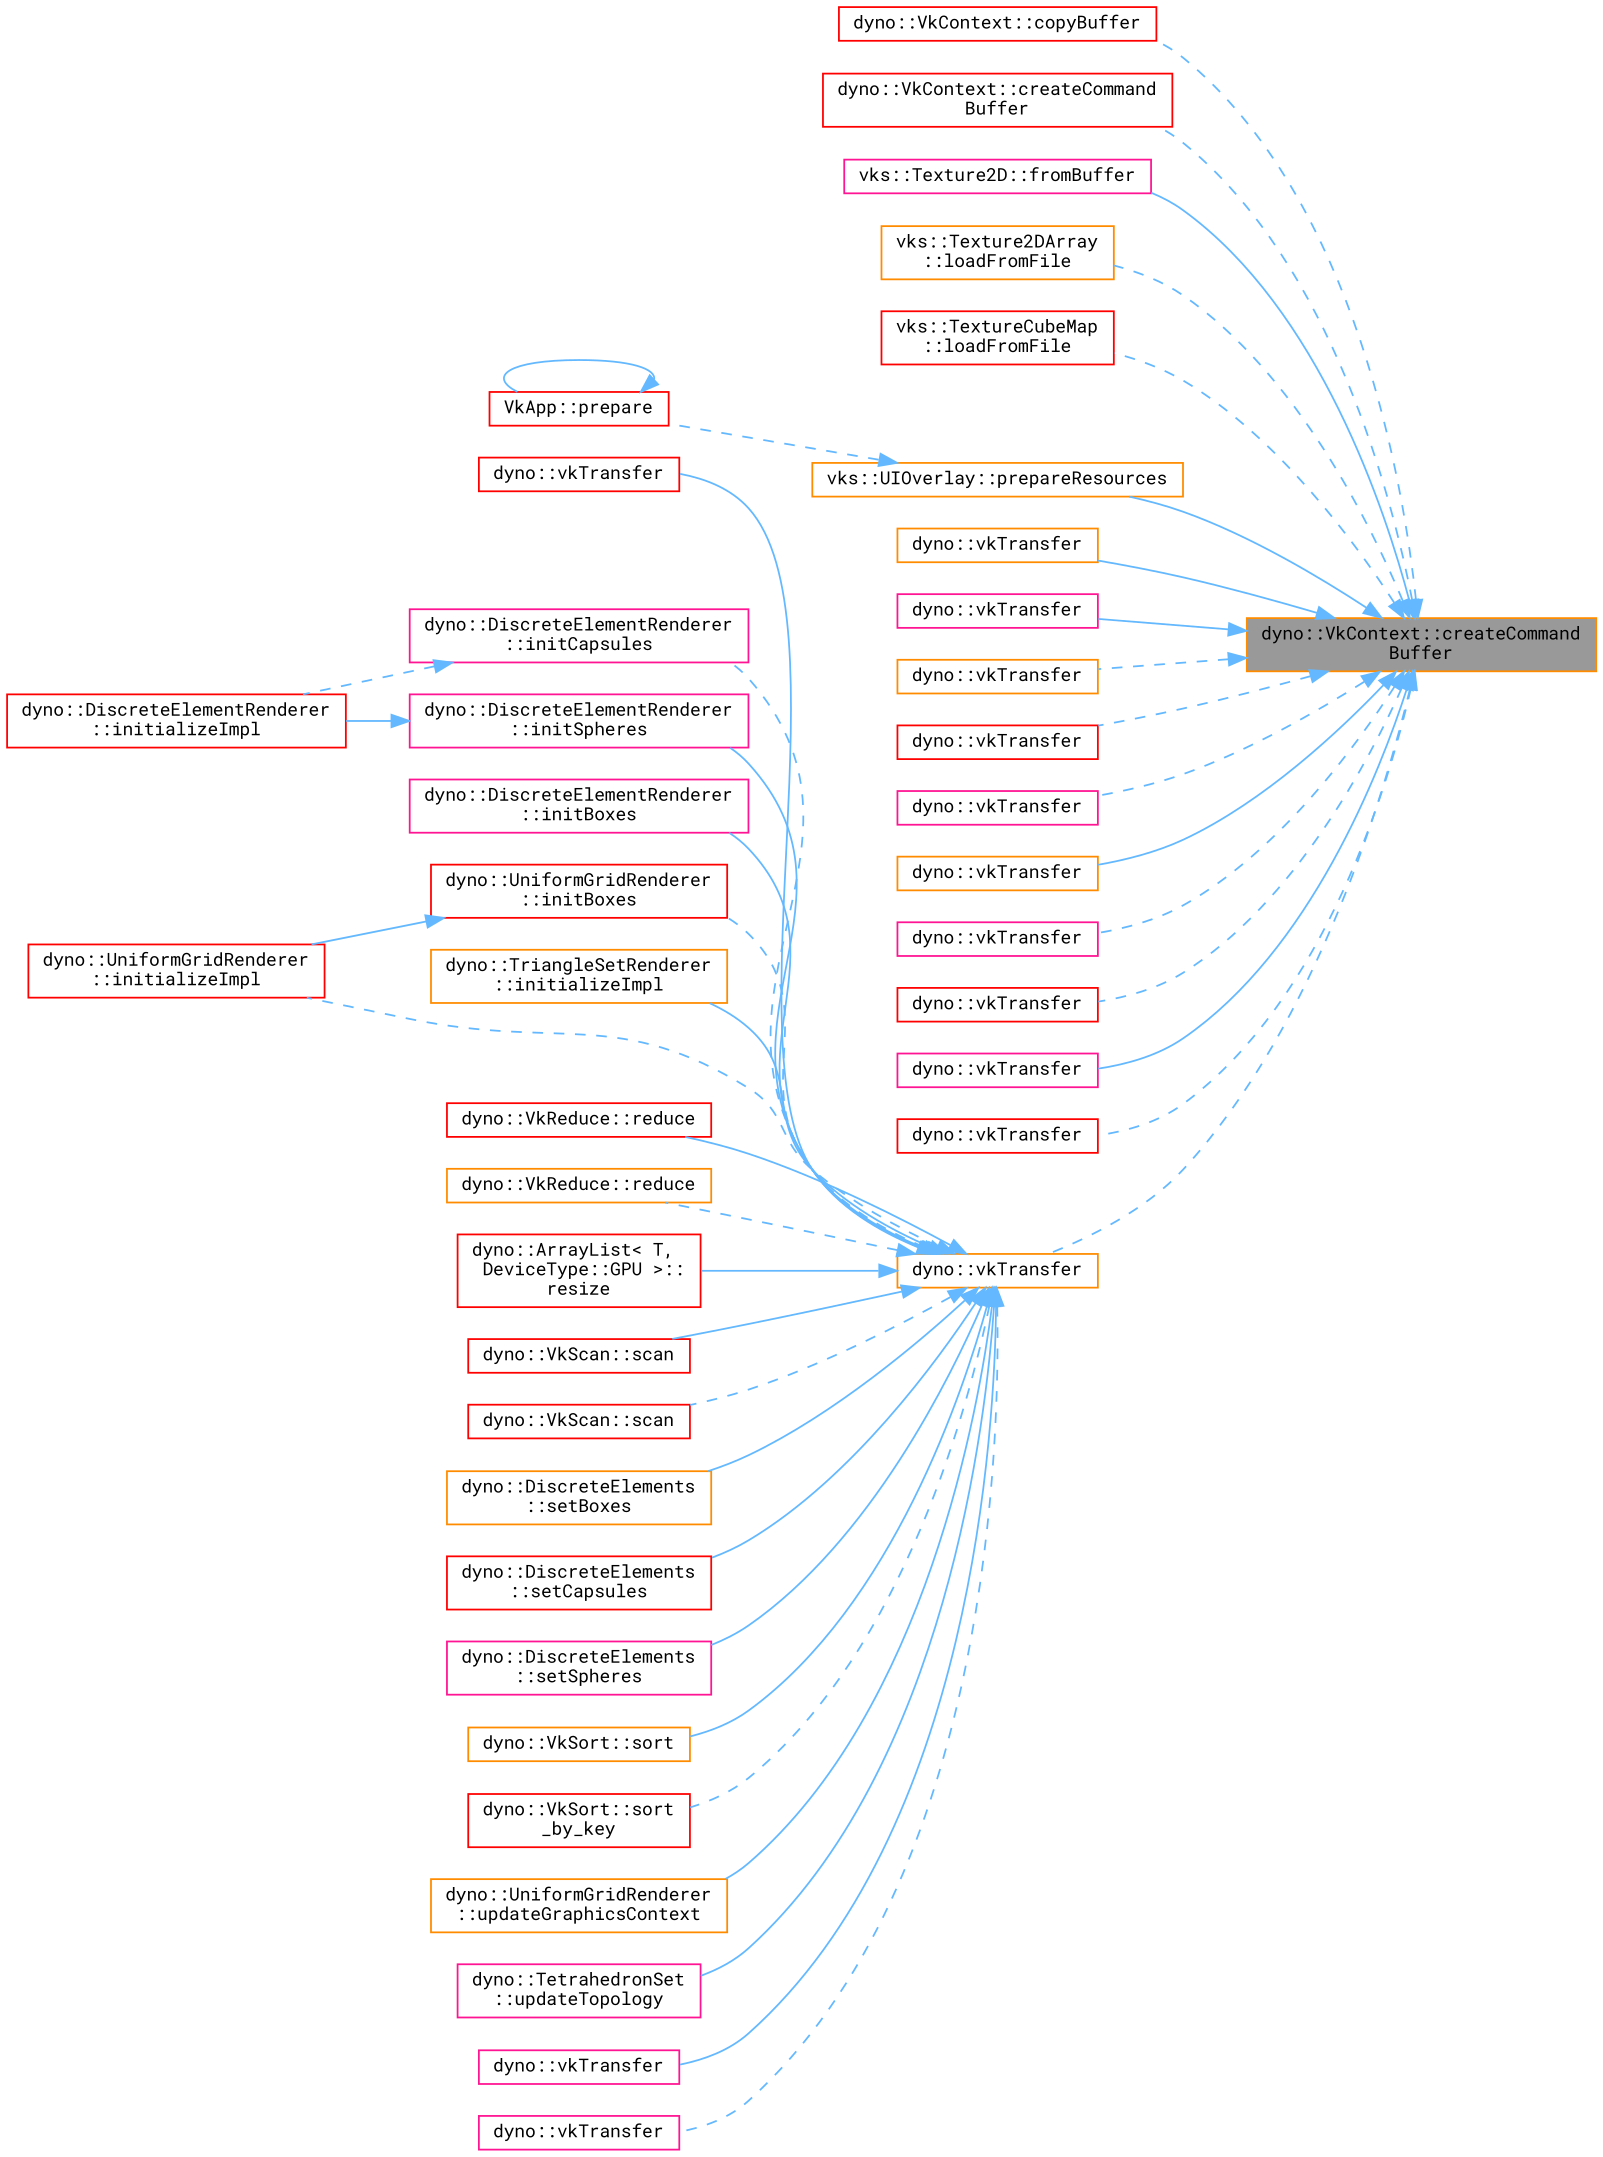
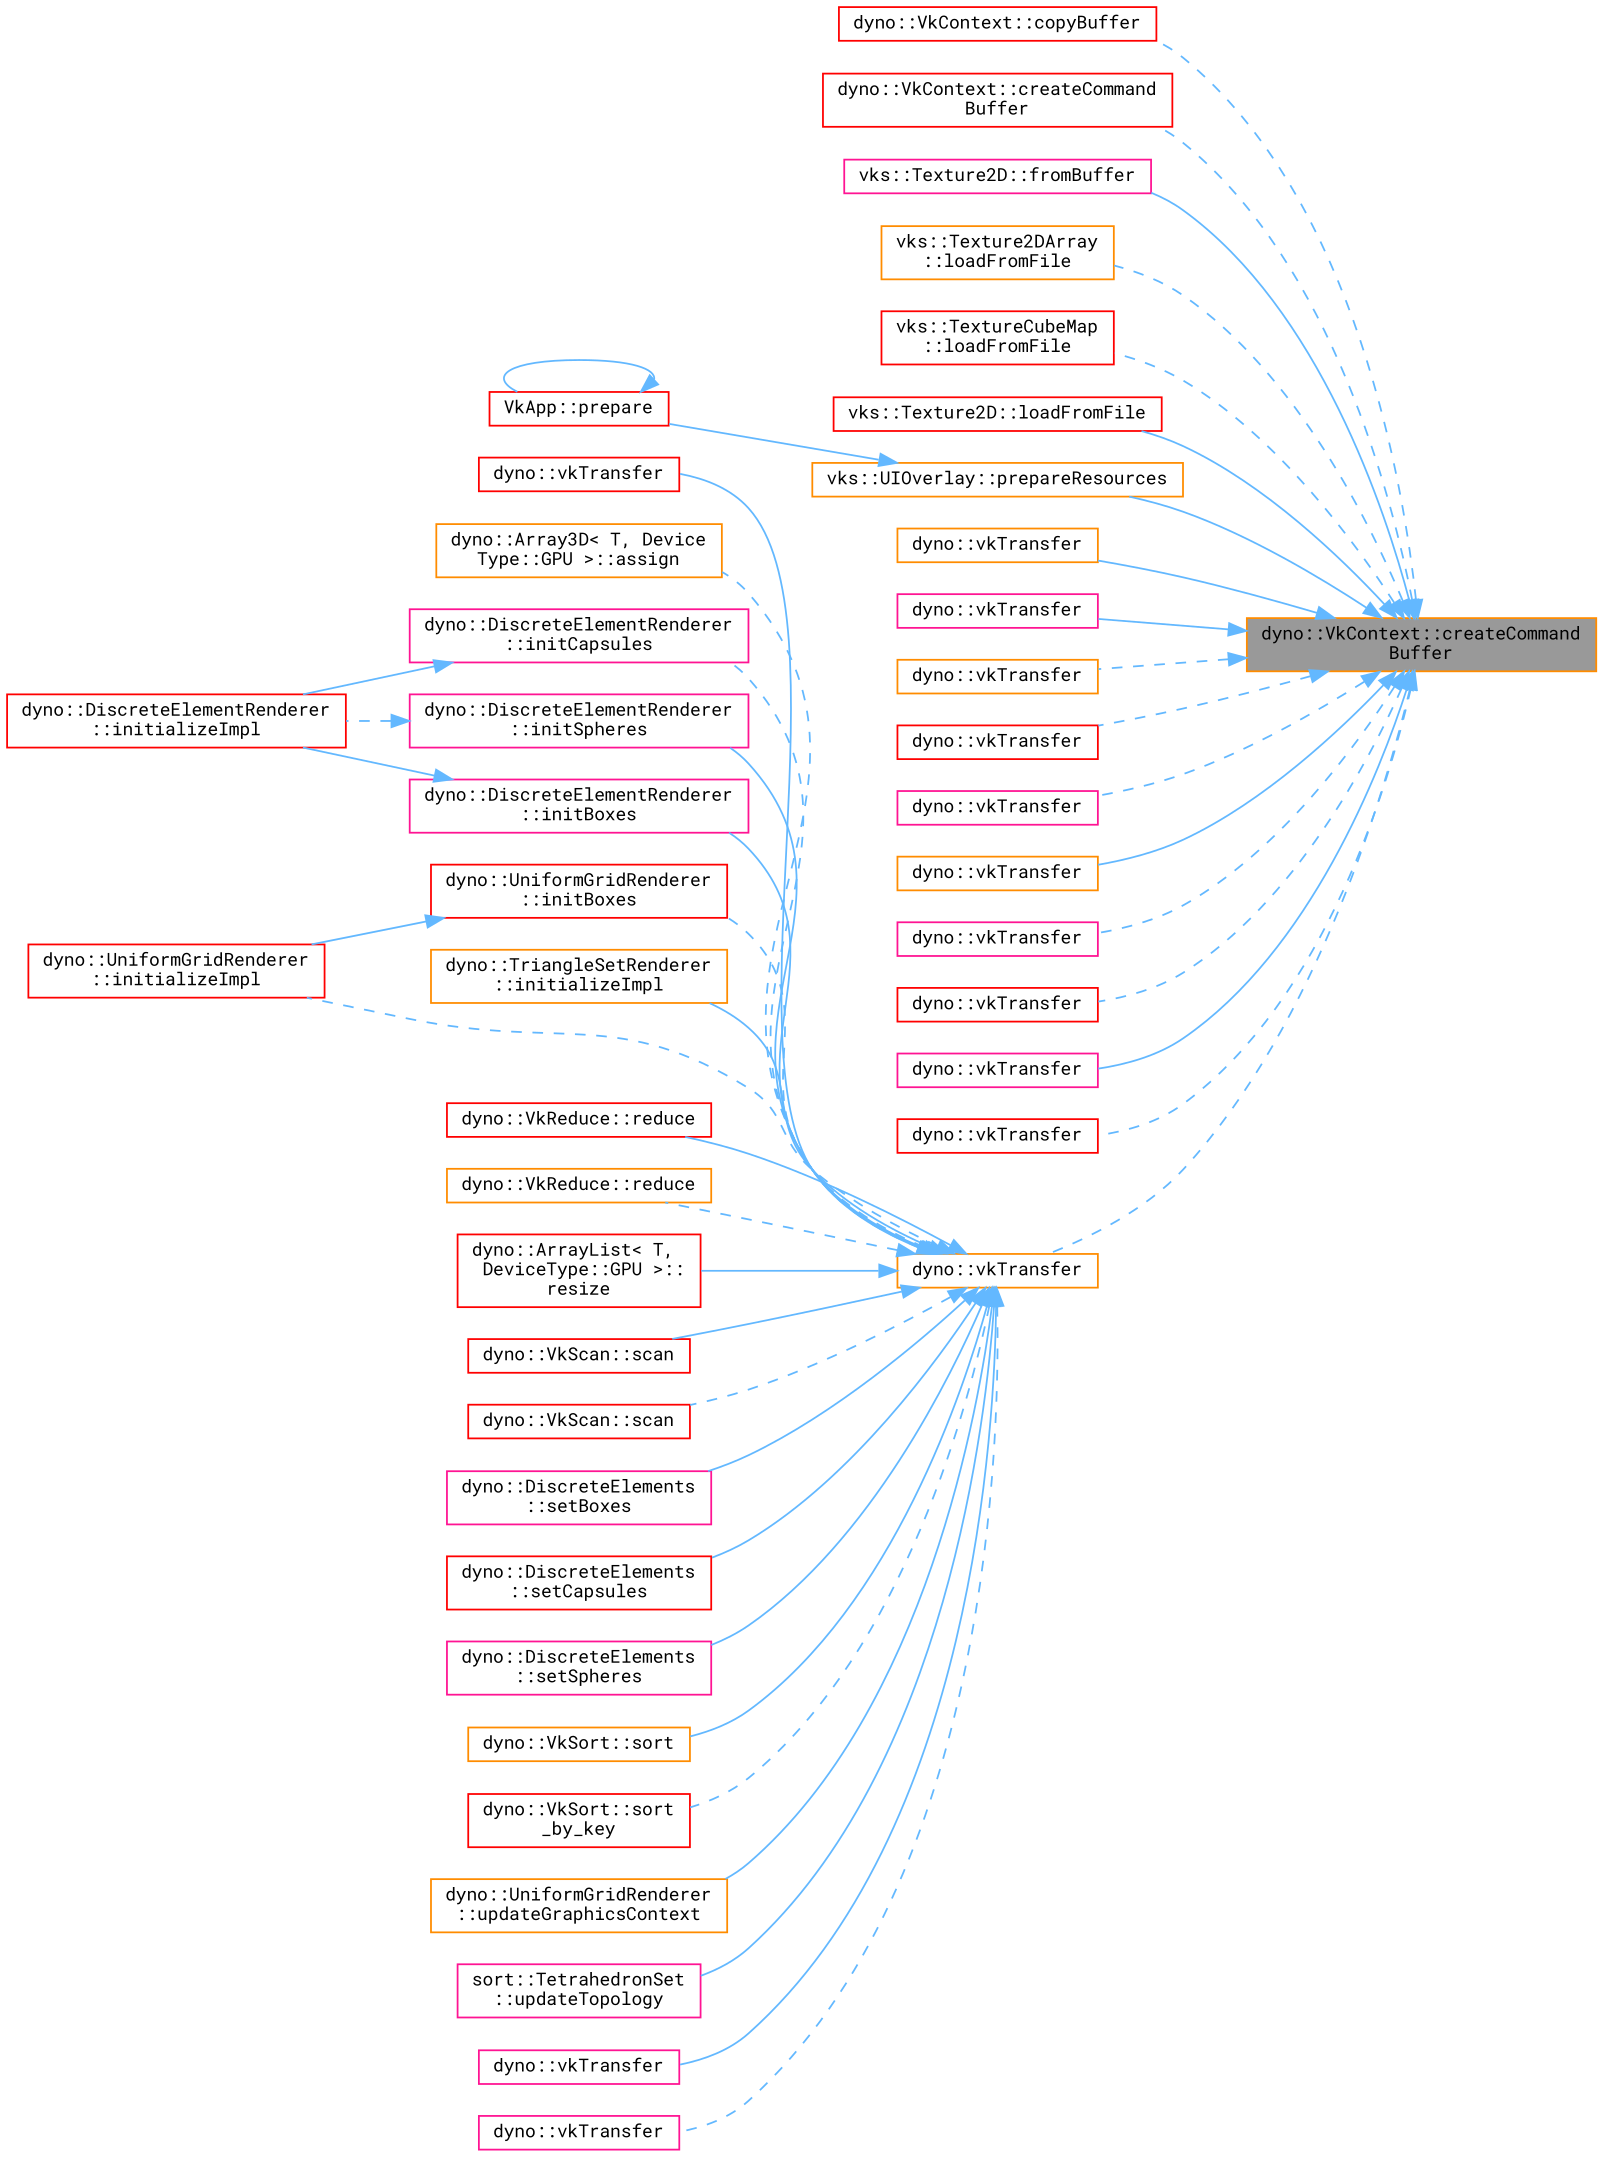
none -> (998, 414)
(774, 442) -> (774, 442)
none -> (579, 551)
(369, 680) -> (369, 680)
(369, 721) -> (369, 721)
none -> (369, 762)
(579, 1498) -> (579, 1498)
(579, 1991) -> (579, 1991)
